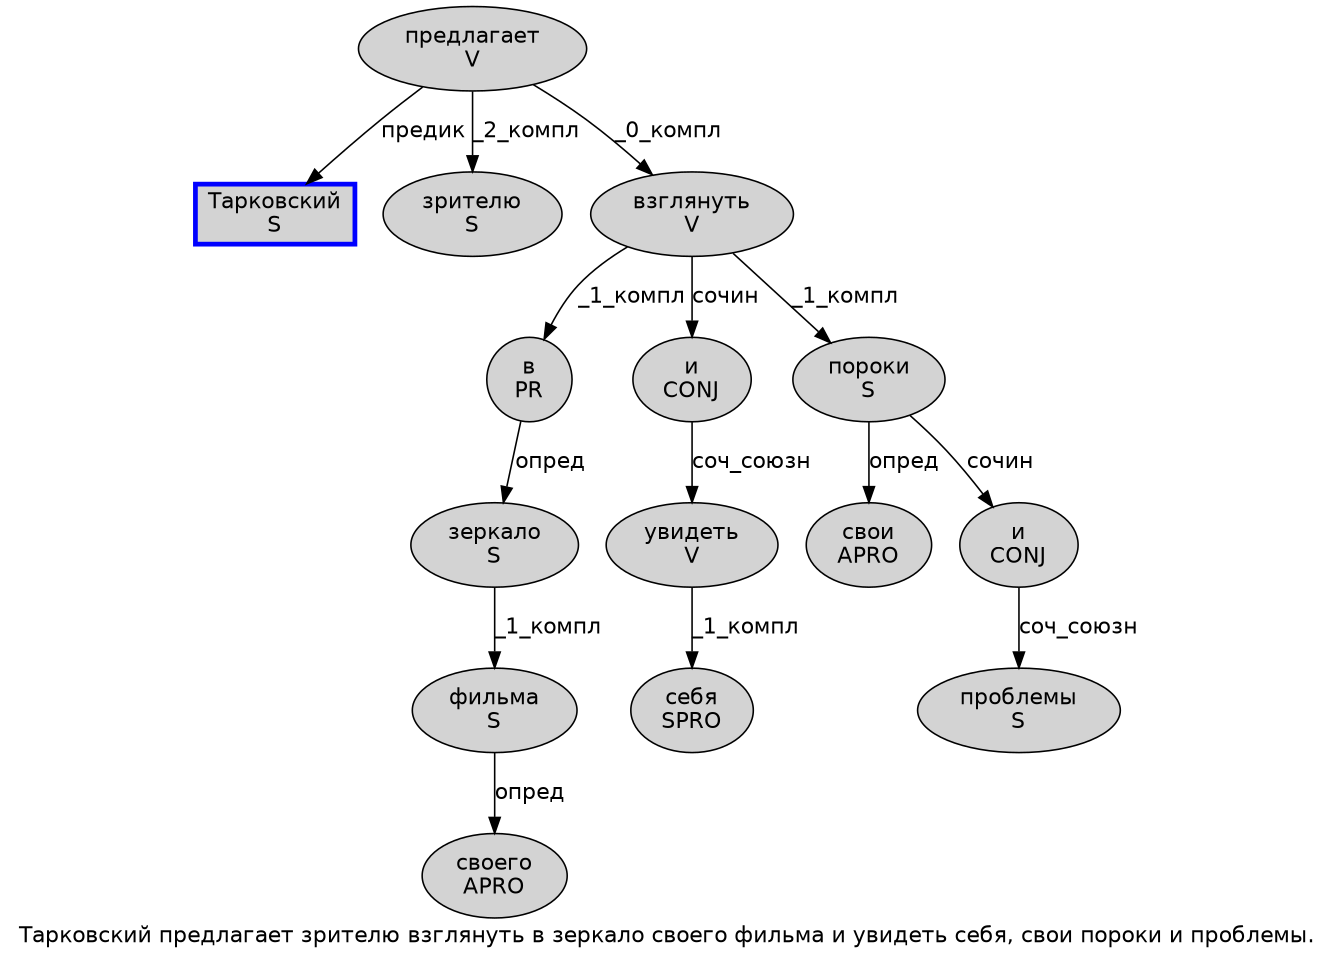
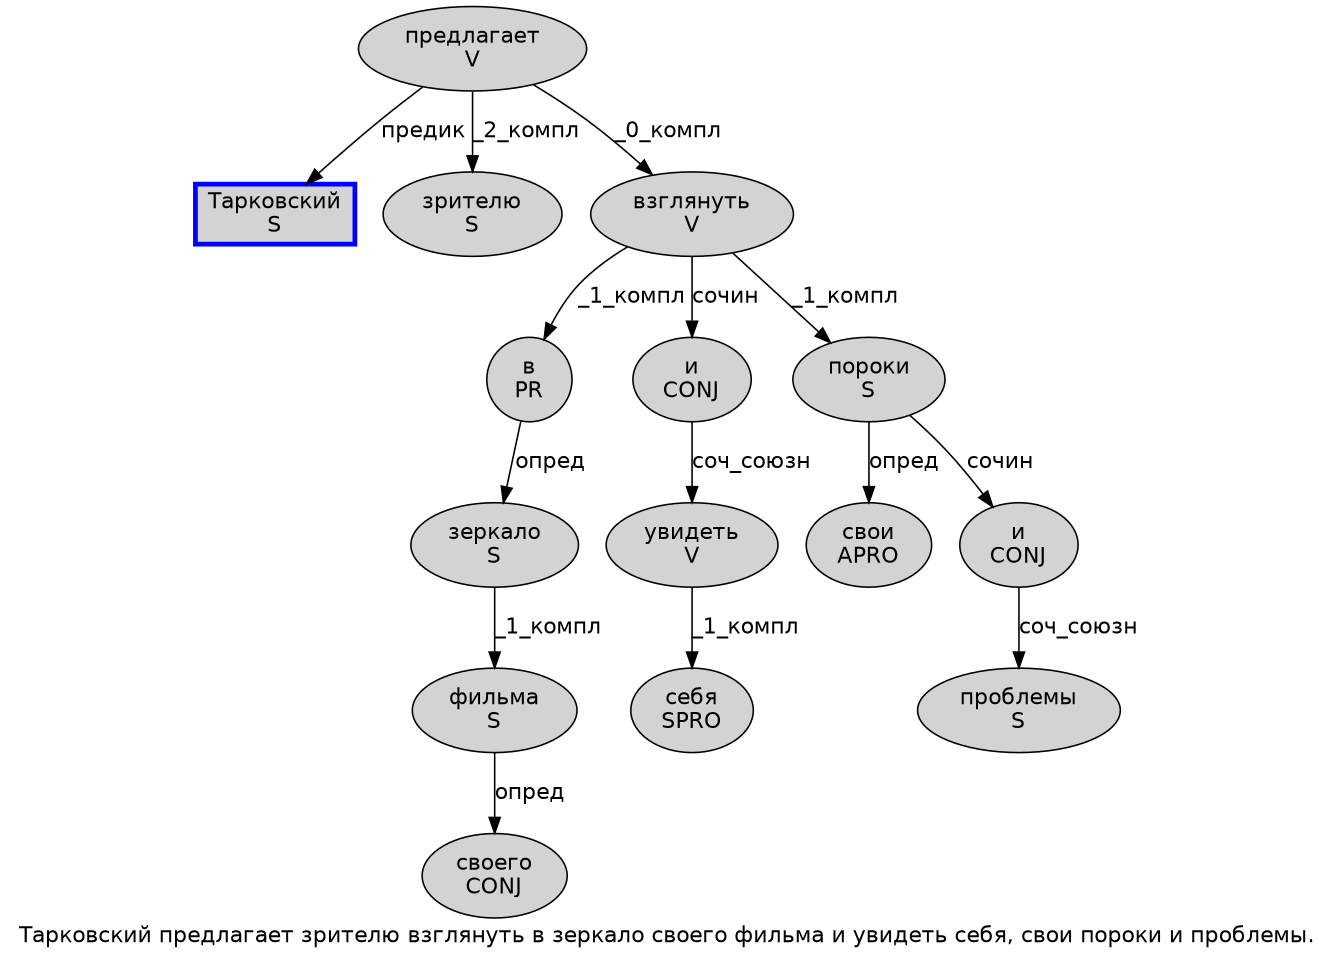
(495, 876) -> (495, 876)
